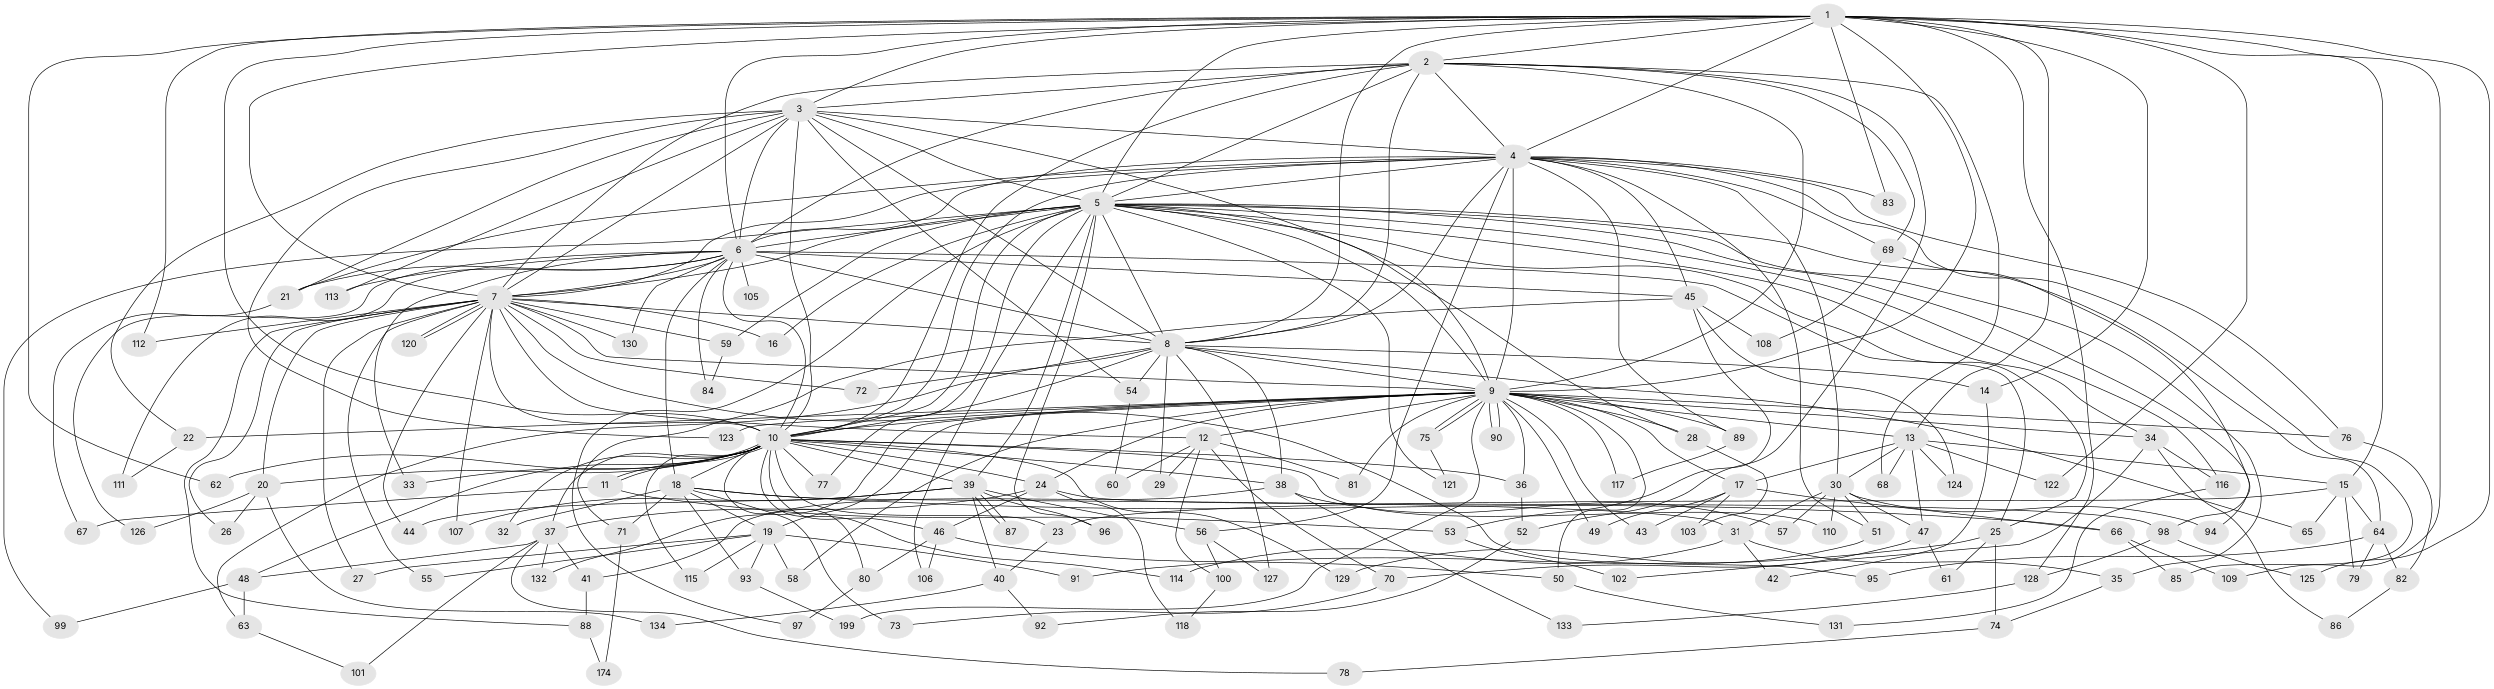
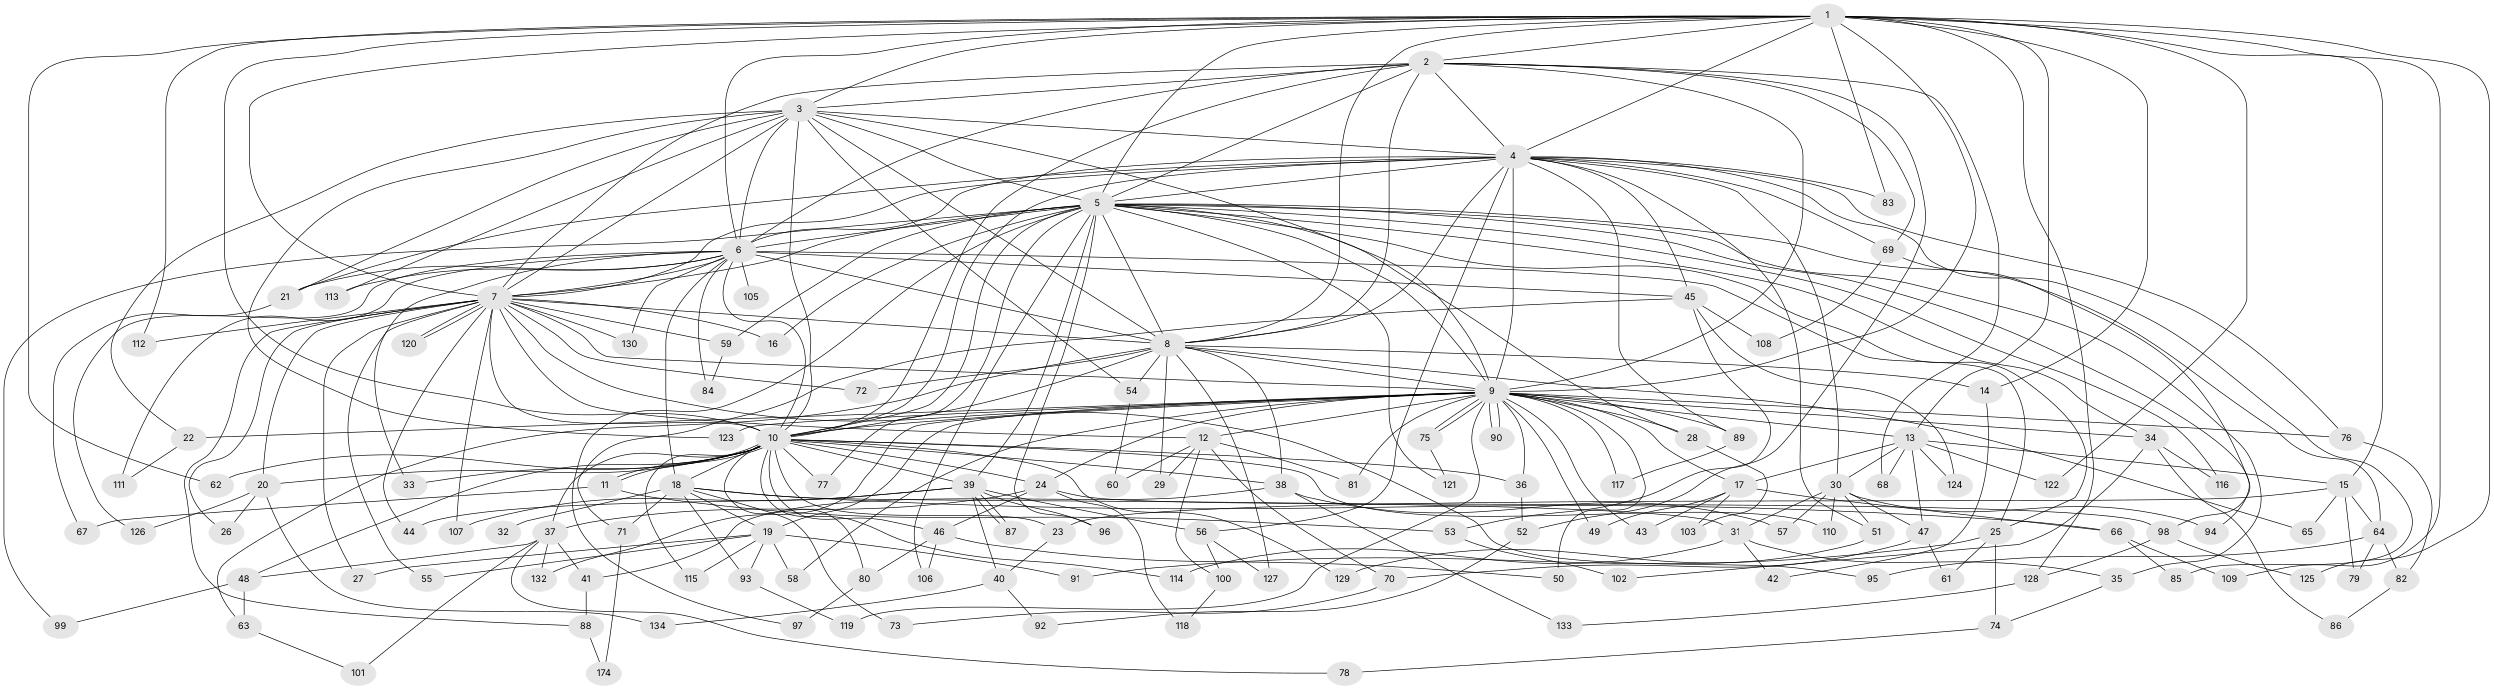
(625, 457) -> none
(847, 627) -> (847, 627)
(1836, 627) -> none
